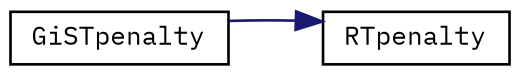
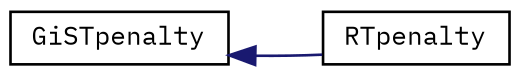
(262, 20) -> (289, 56)
